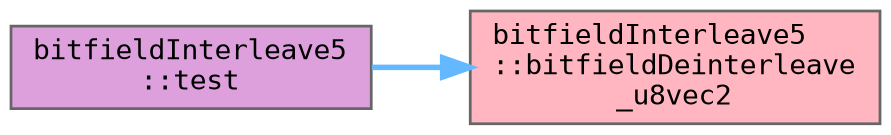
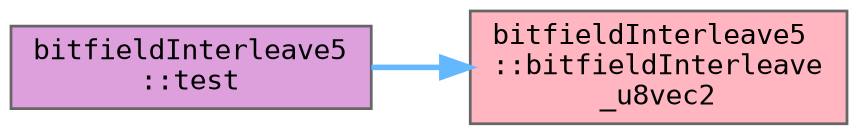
(675, 67) -> (659, 67)
